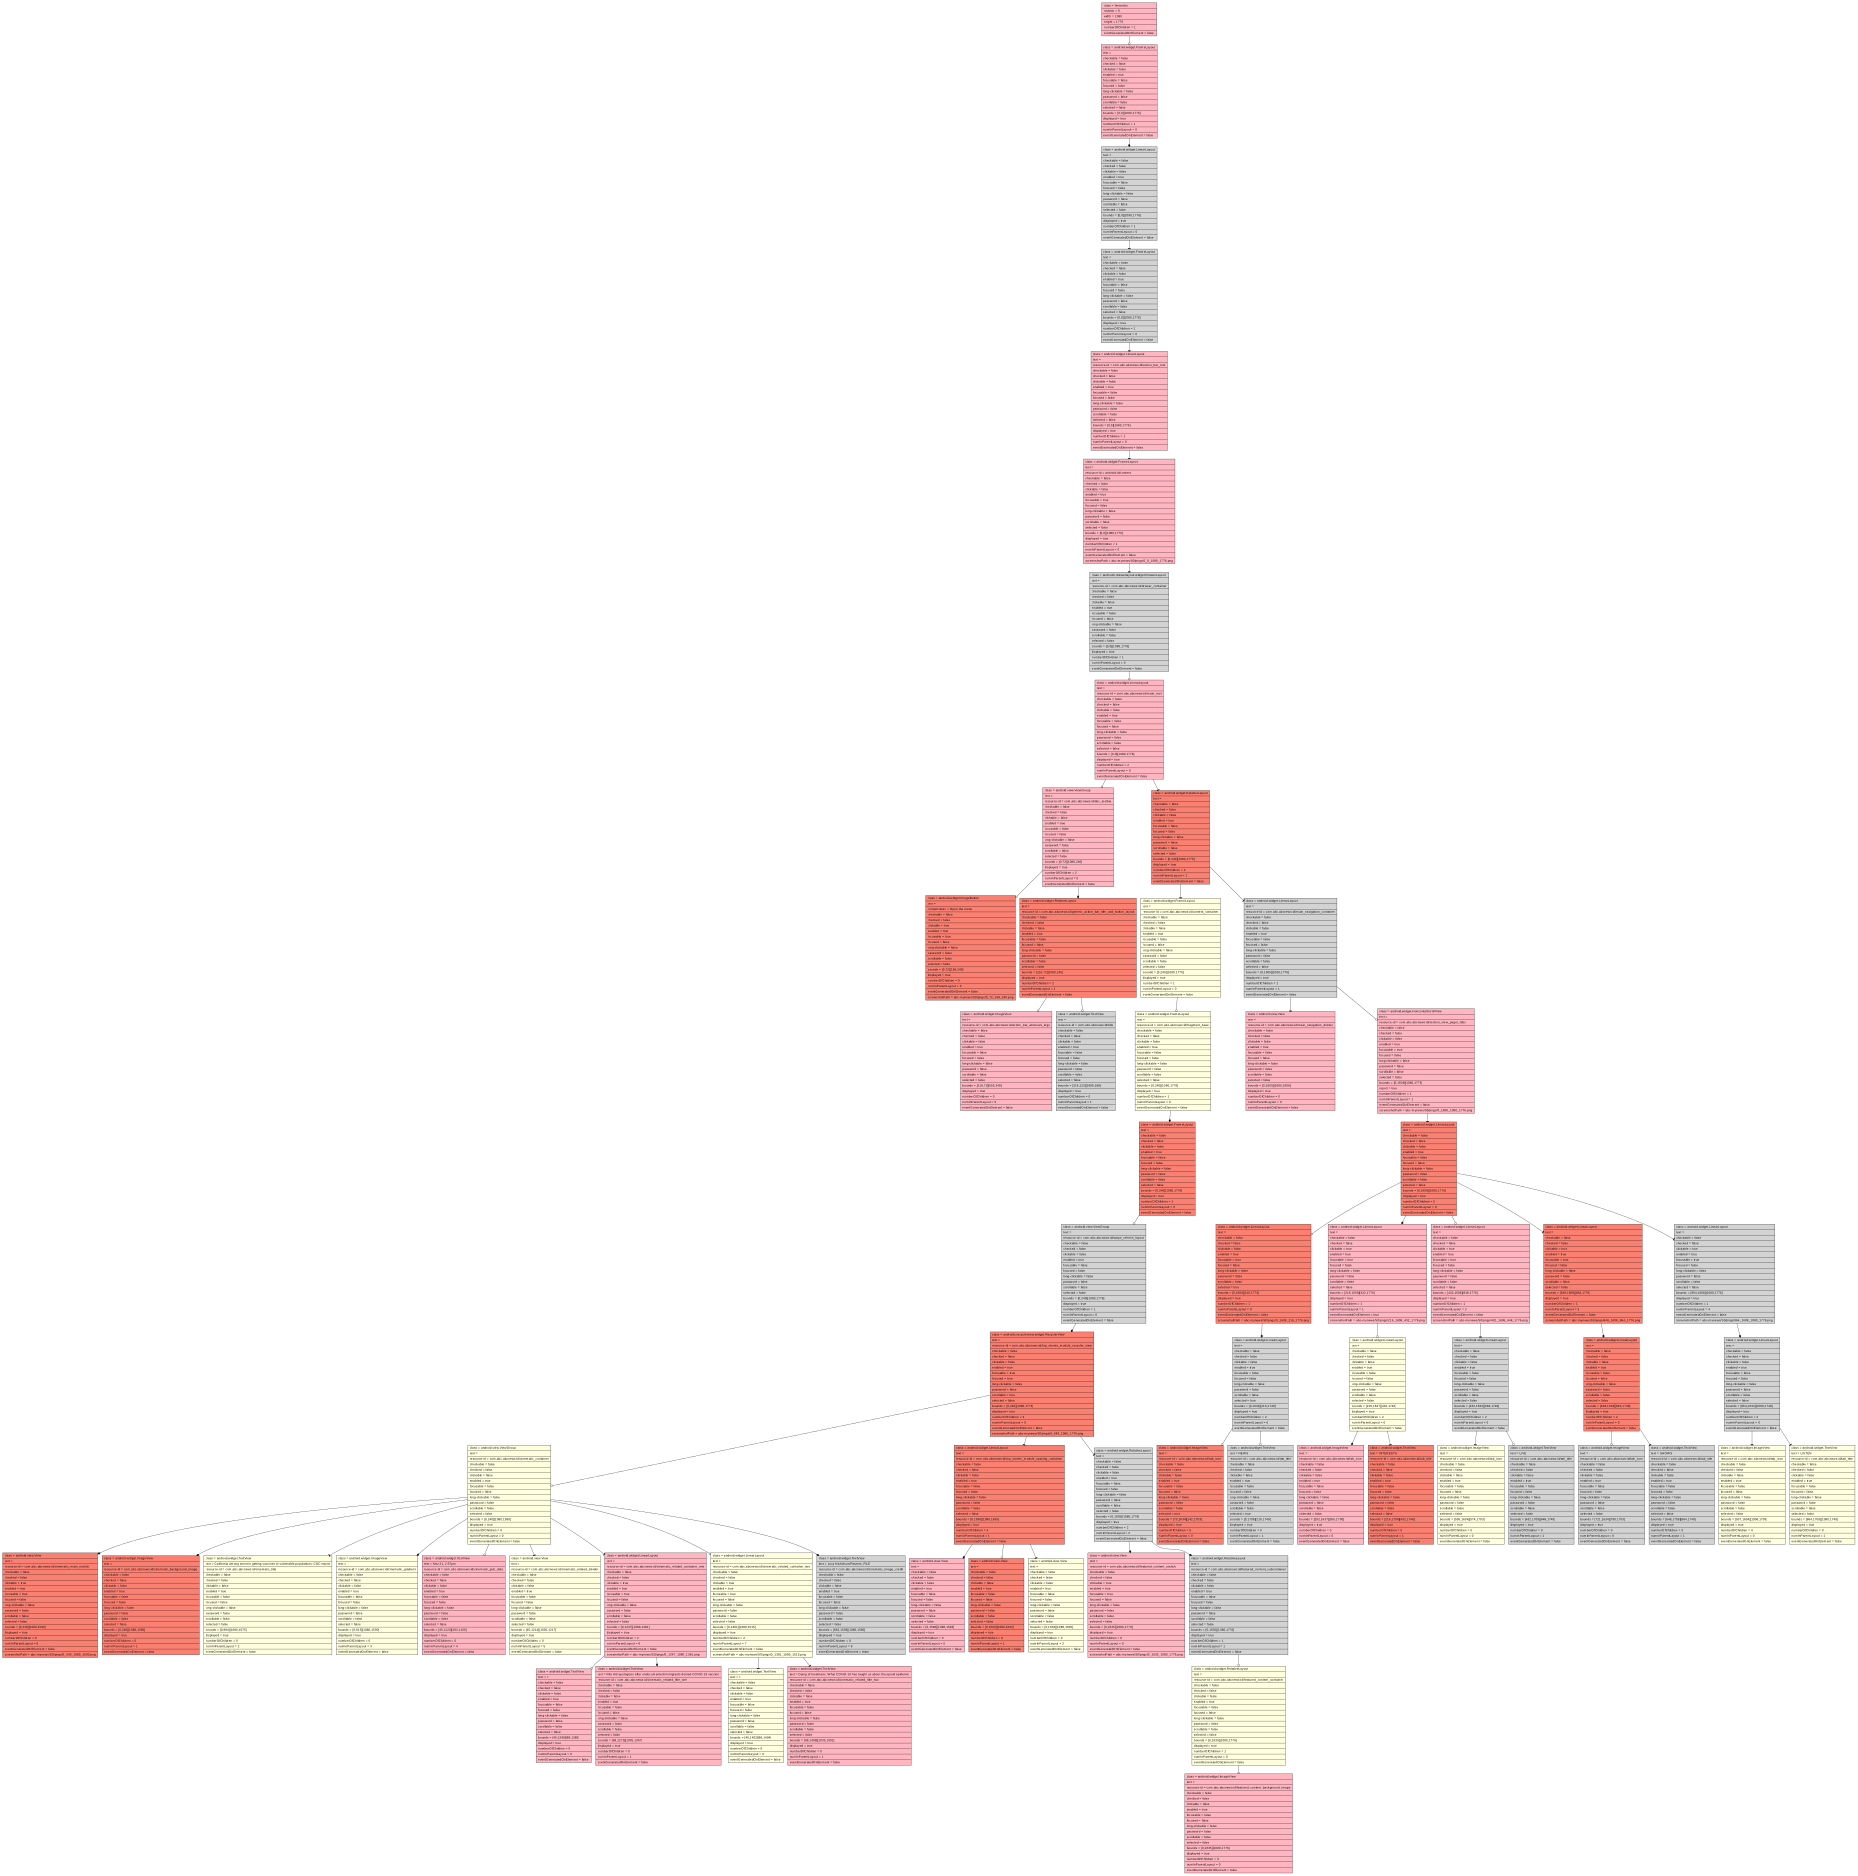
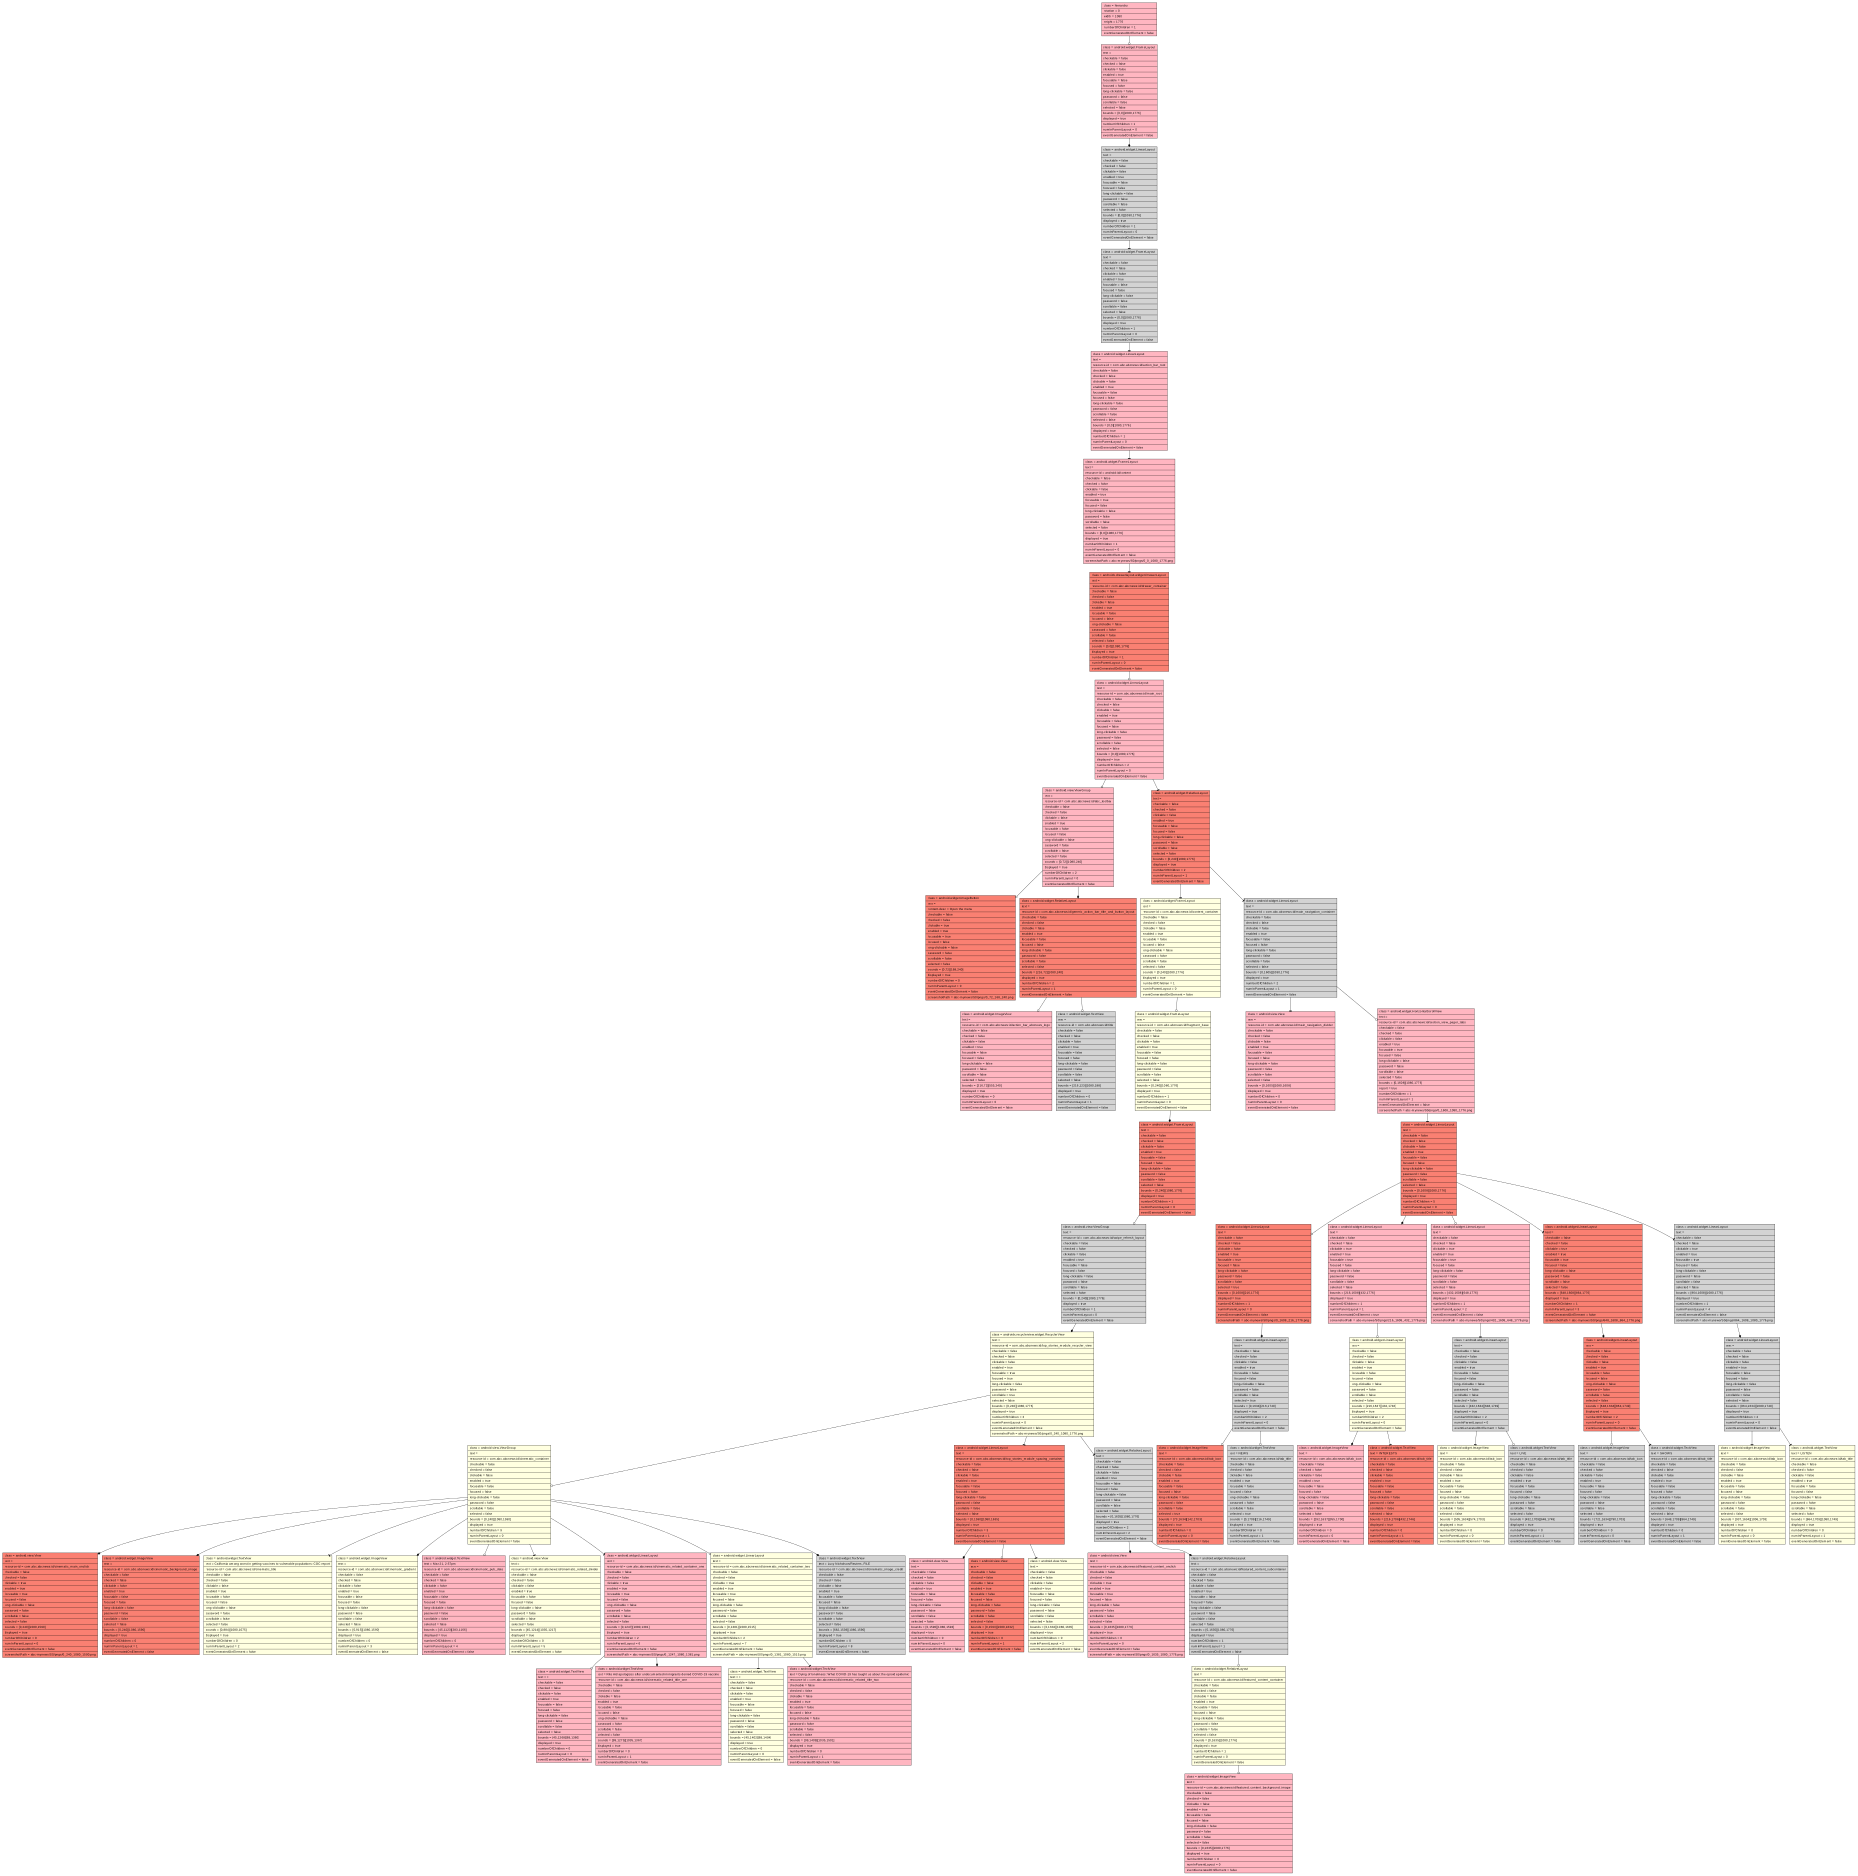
(1129, 622) -> (1129, 622)
(1042, 1384) -> (1042, 1384)
